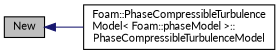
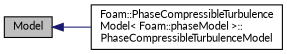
(24, 27) -> (28, 27)
